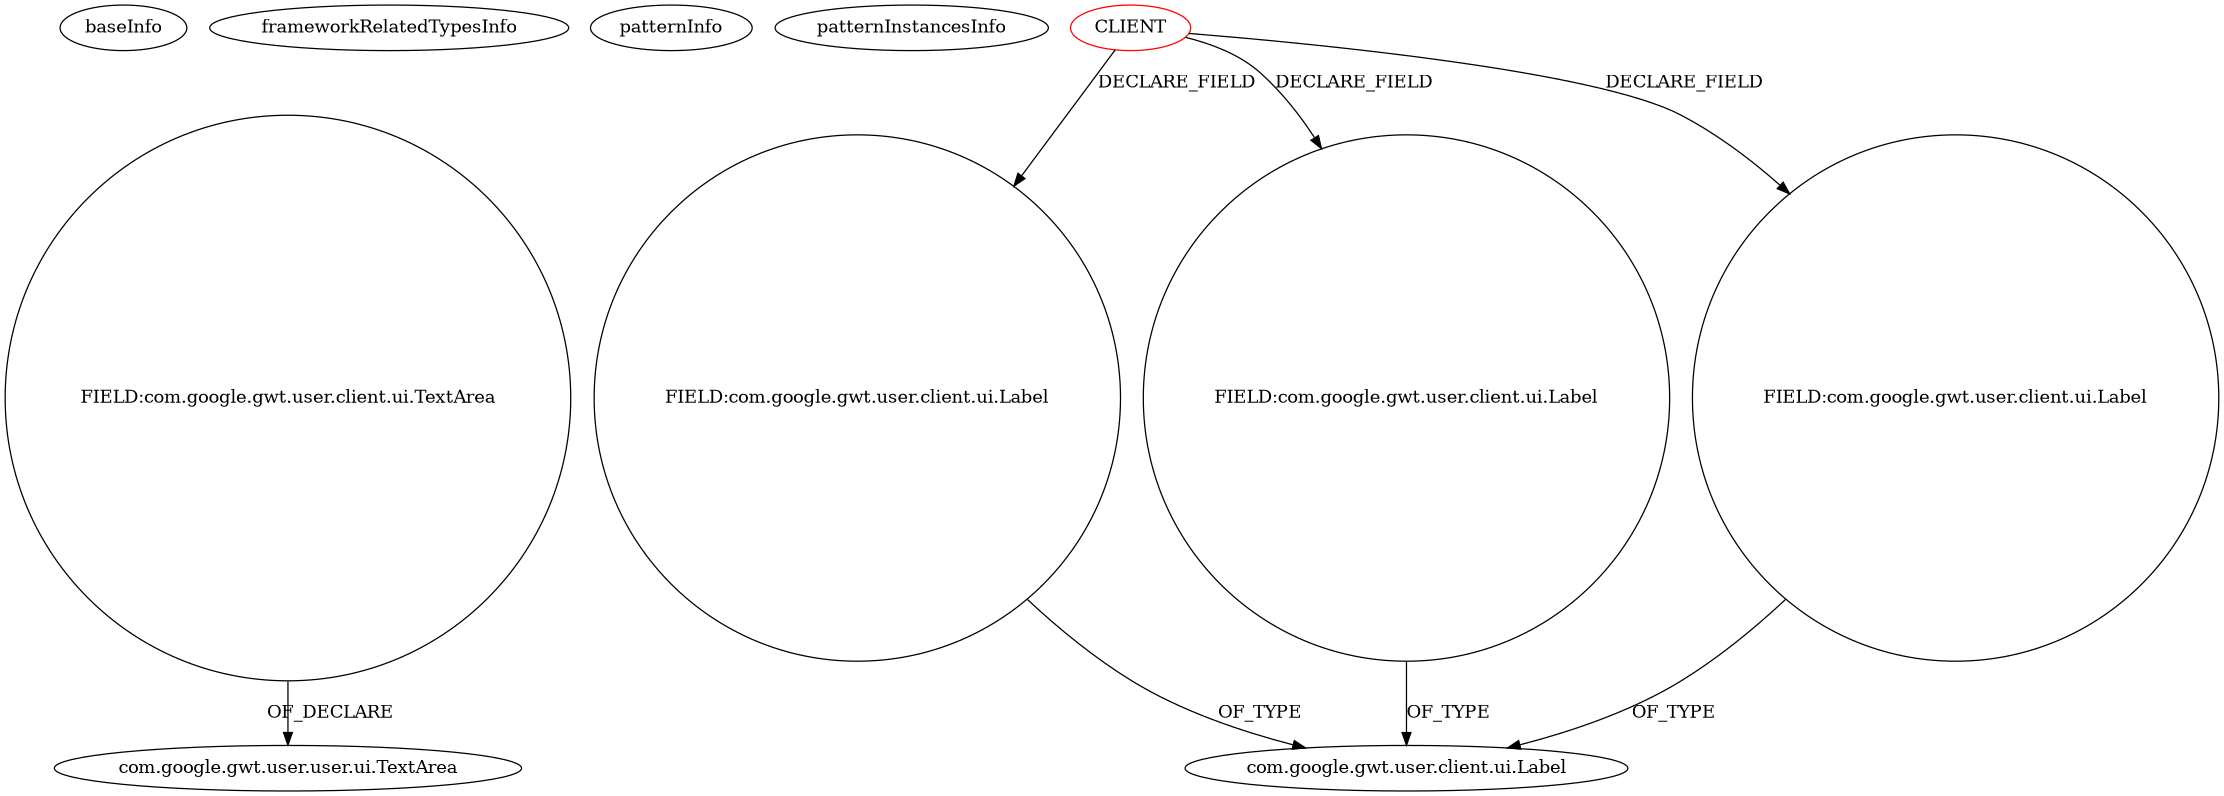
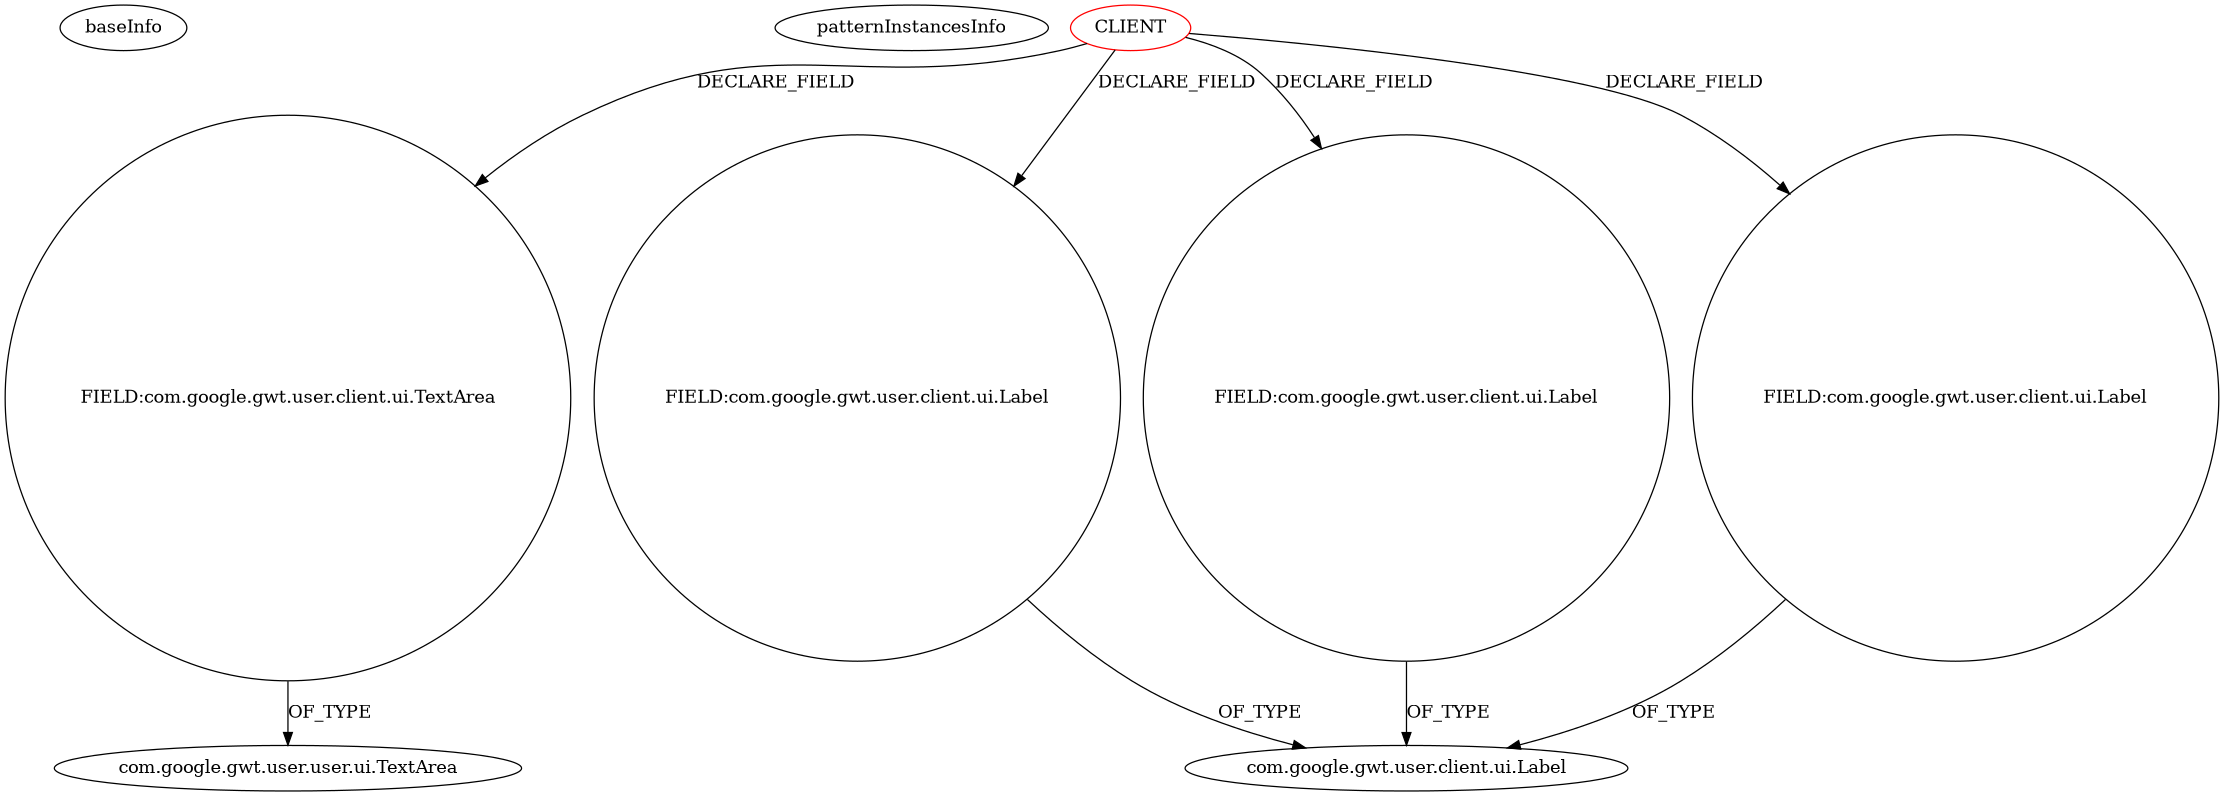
(389, 28) -> none
(671, 28) -> none
none -> (774, 66)
(330, 713) -> (330, 713)
